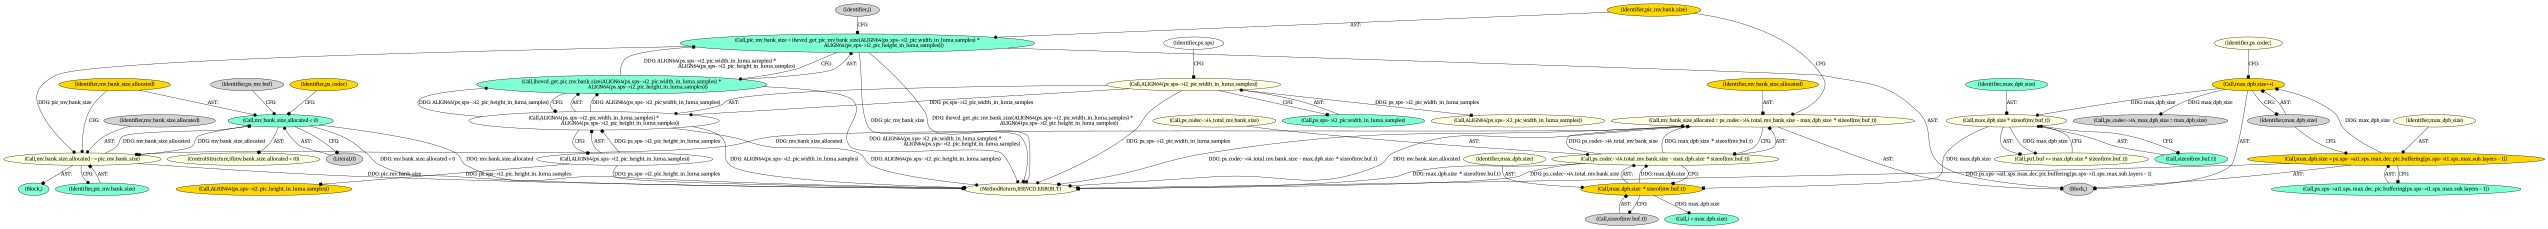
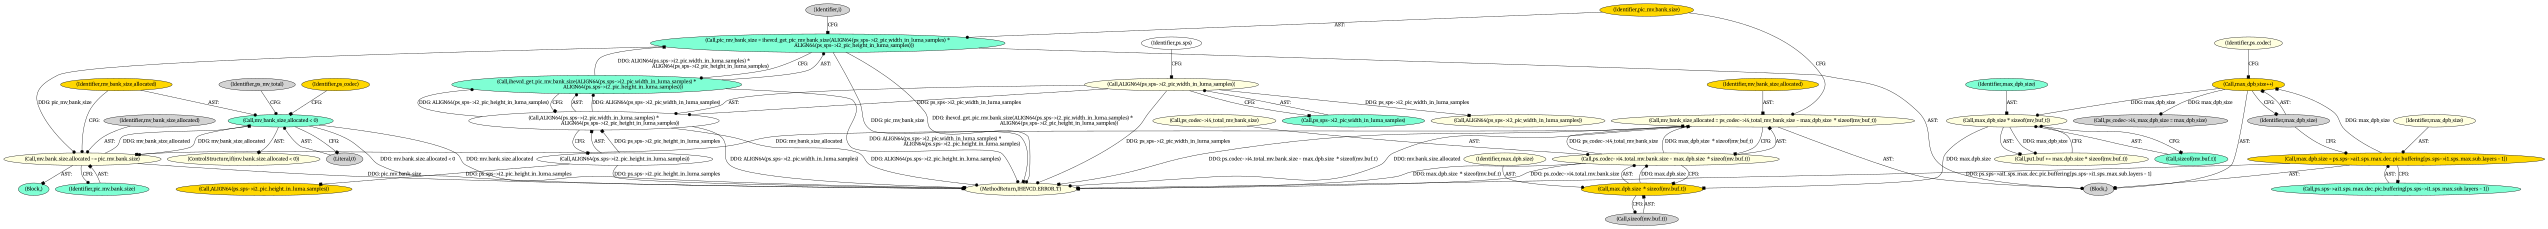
(247, 85) -> (257, 85)
(1702, 219) -> none
